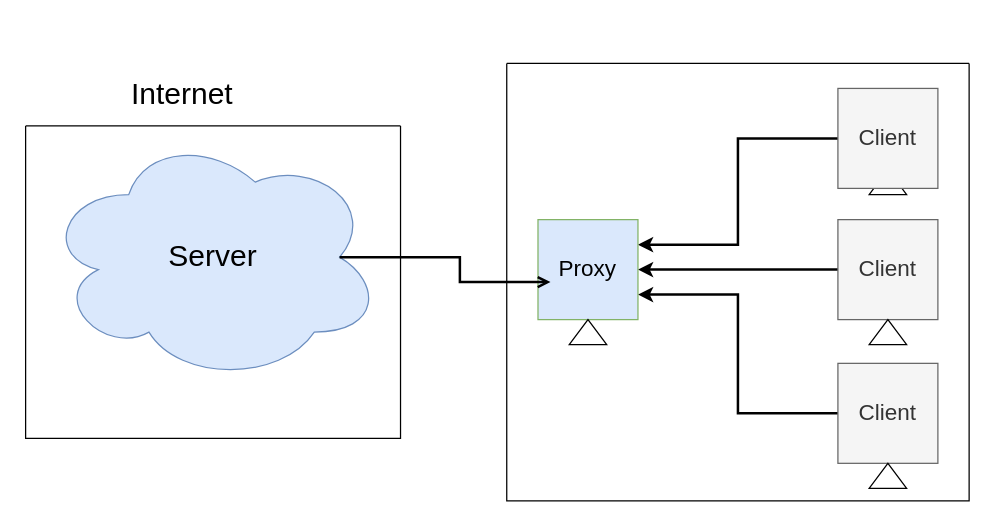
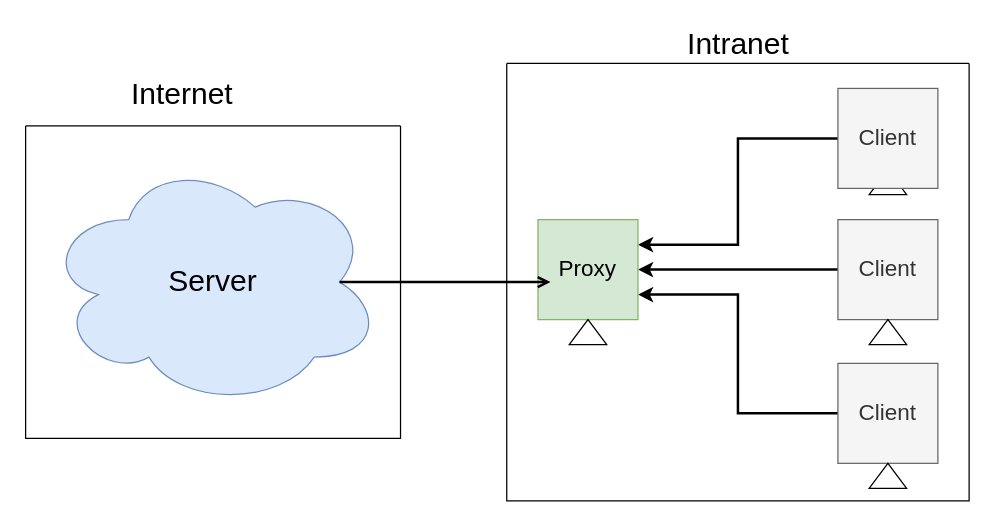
none -> (738, 44)
(213, 257) -> (213, 282)
(588, 269) -> (588, 269)
